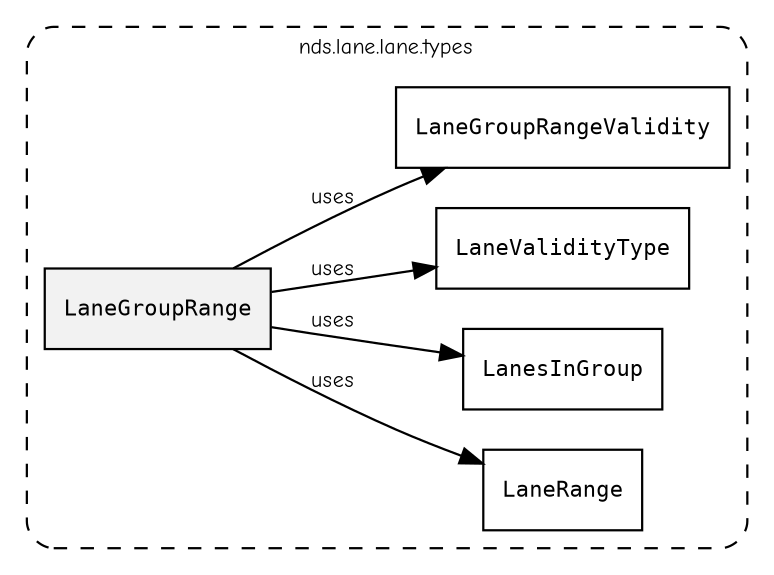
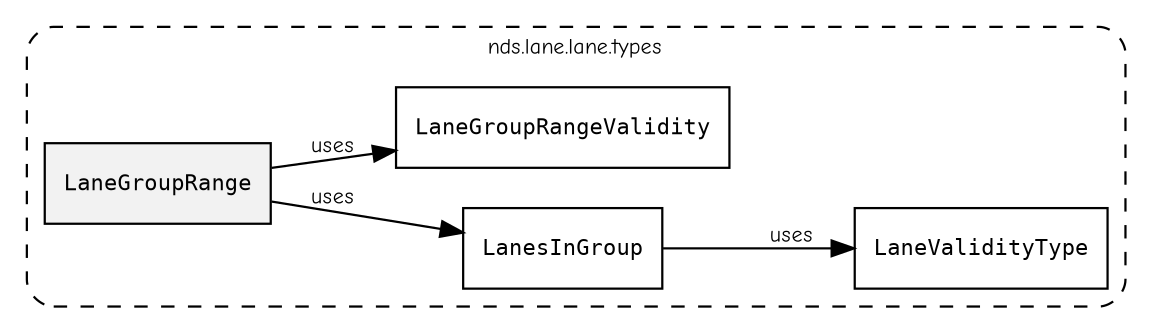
(343, 281) -> (747, 248)
(563, 490) -> none
